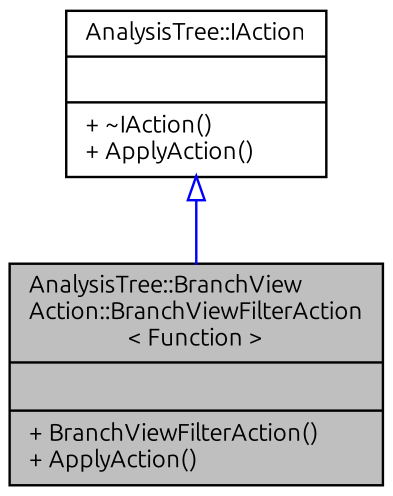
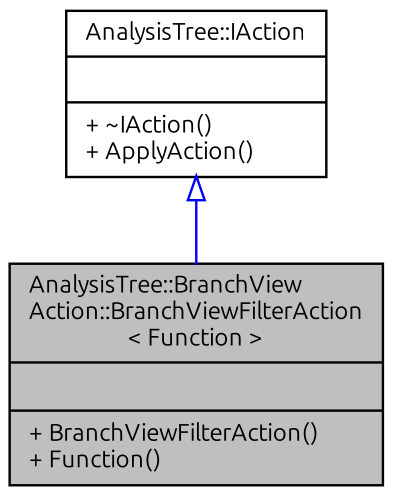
(113, 460) -> (95, 460)
